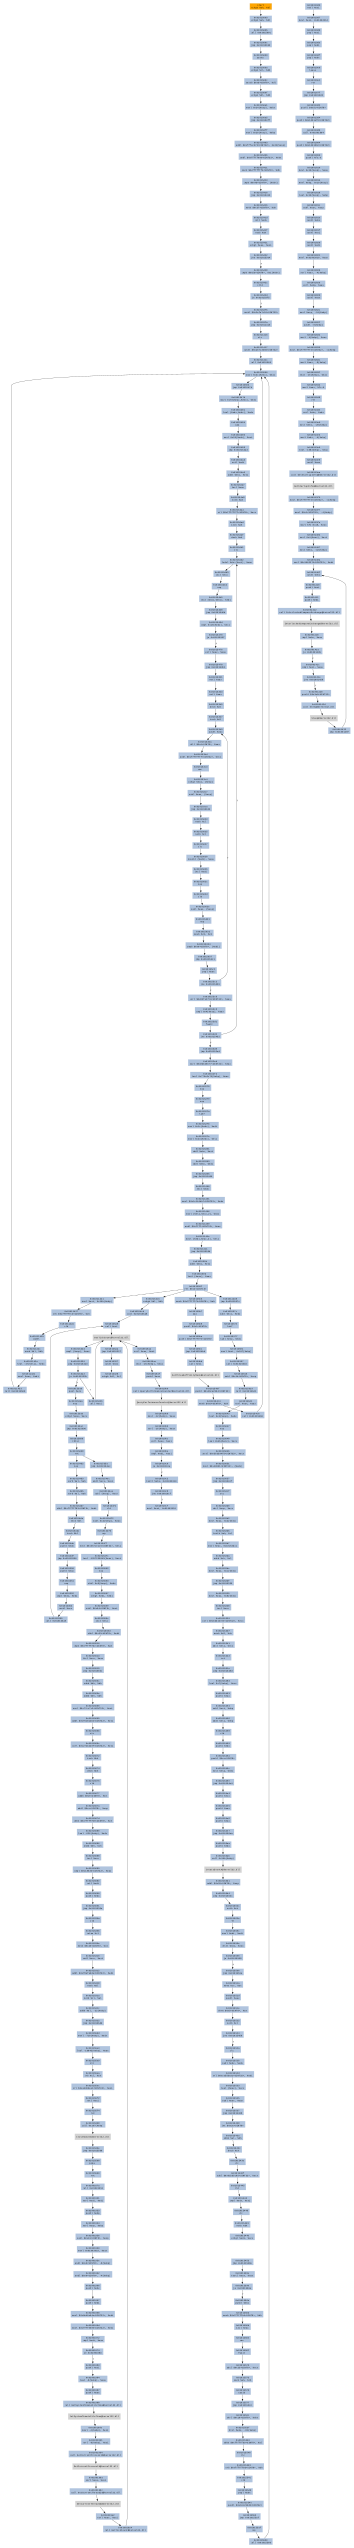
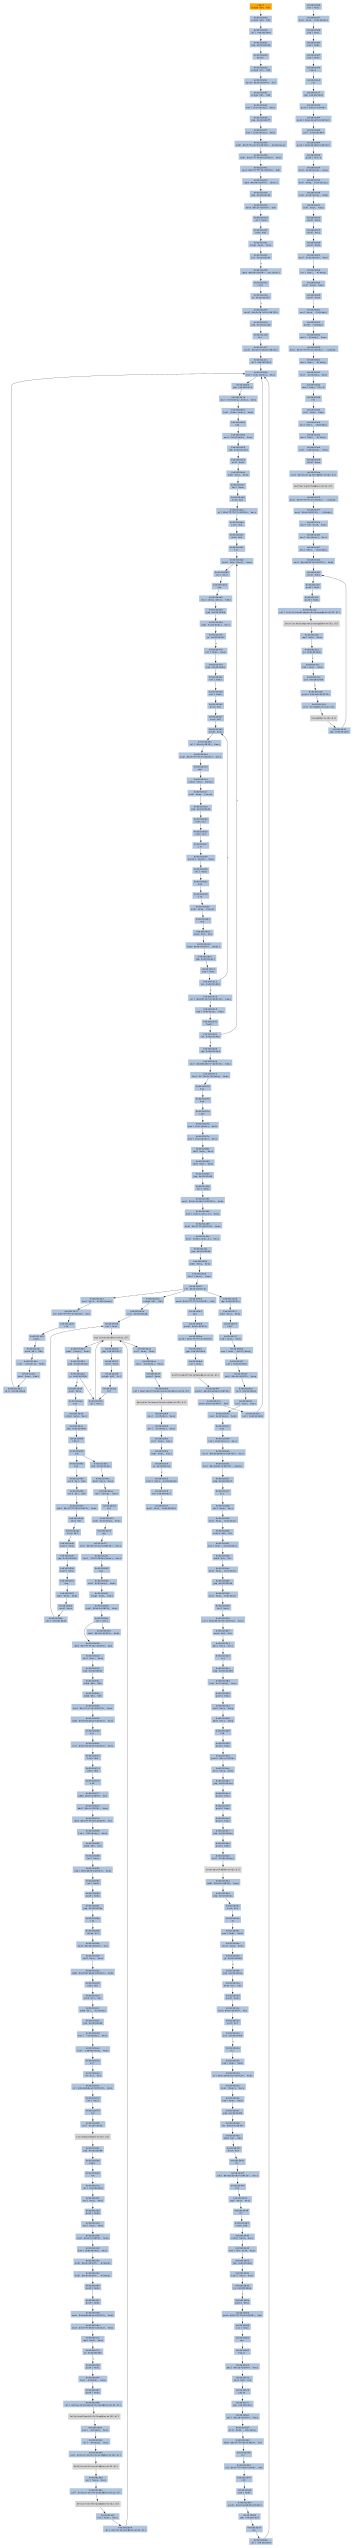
none -> (110, 1390)
(99, 1638) -> (85, 1630)
none -> (242, 2249)
